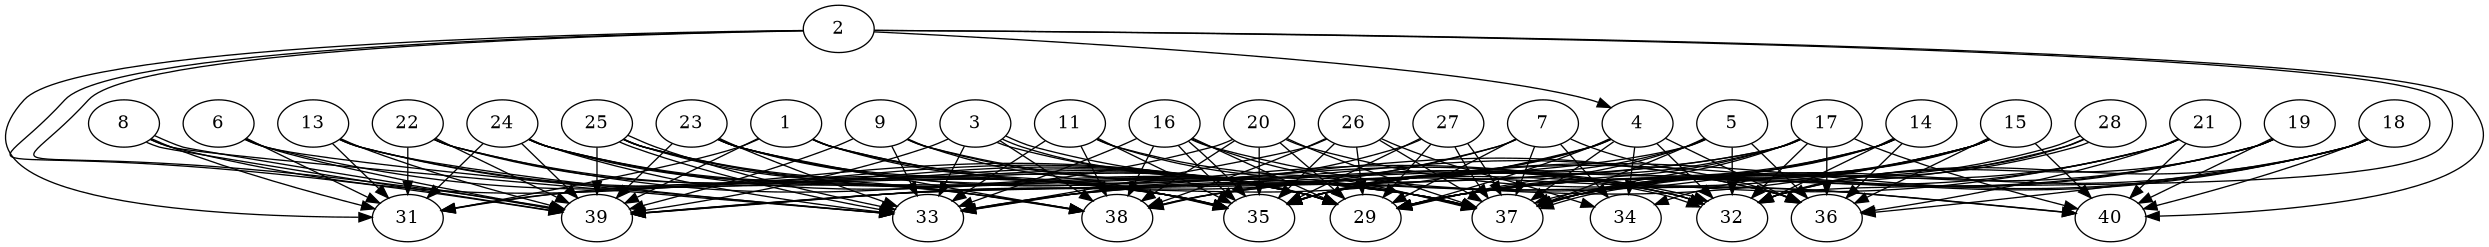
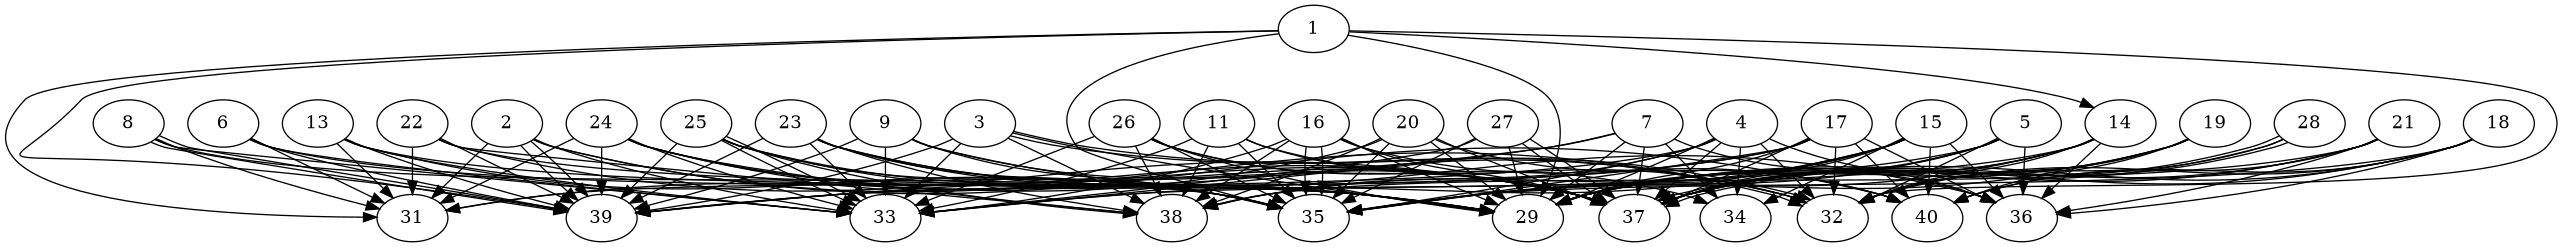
(1237, 55) -> (684, 182)
(1300, 171) -> (1717, 55)
